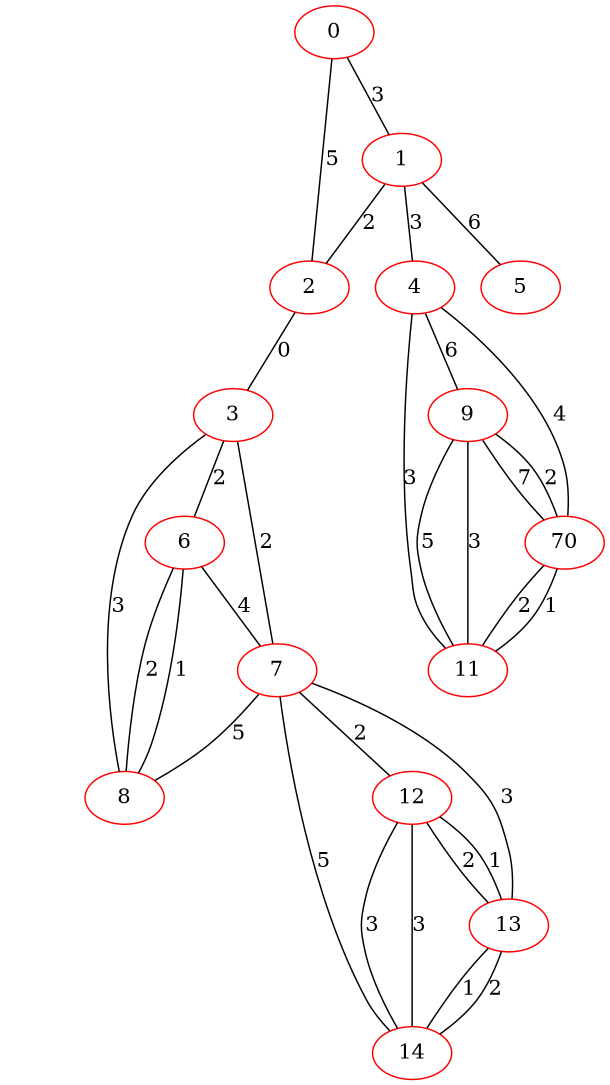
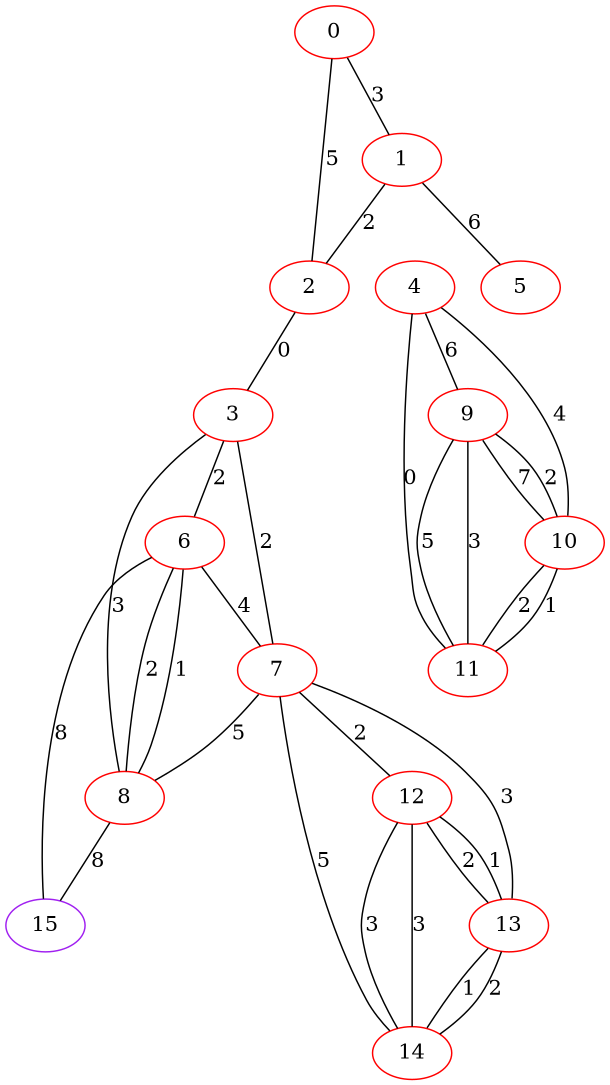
(408, 224) -> none
(411, 479) -> (411, 479)
(565, 543) -> (565, 543)
none -> (45, 925)
